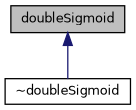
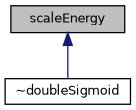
(68, 19) -> (68, 19)
